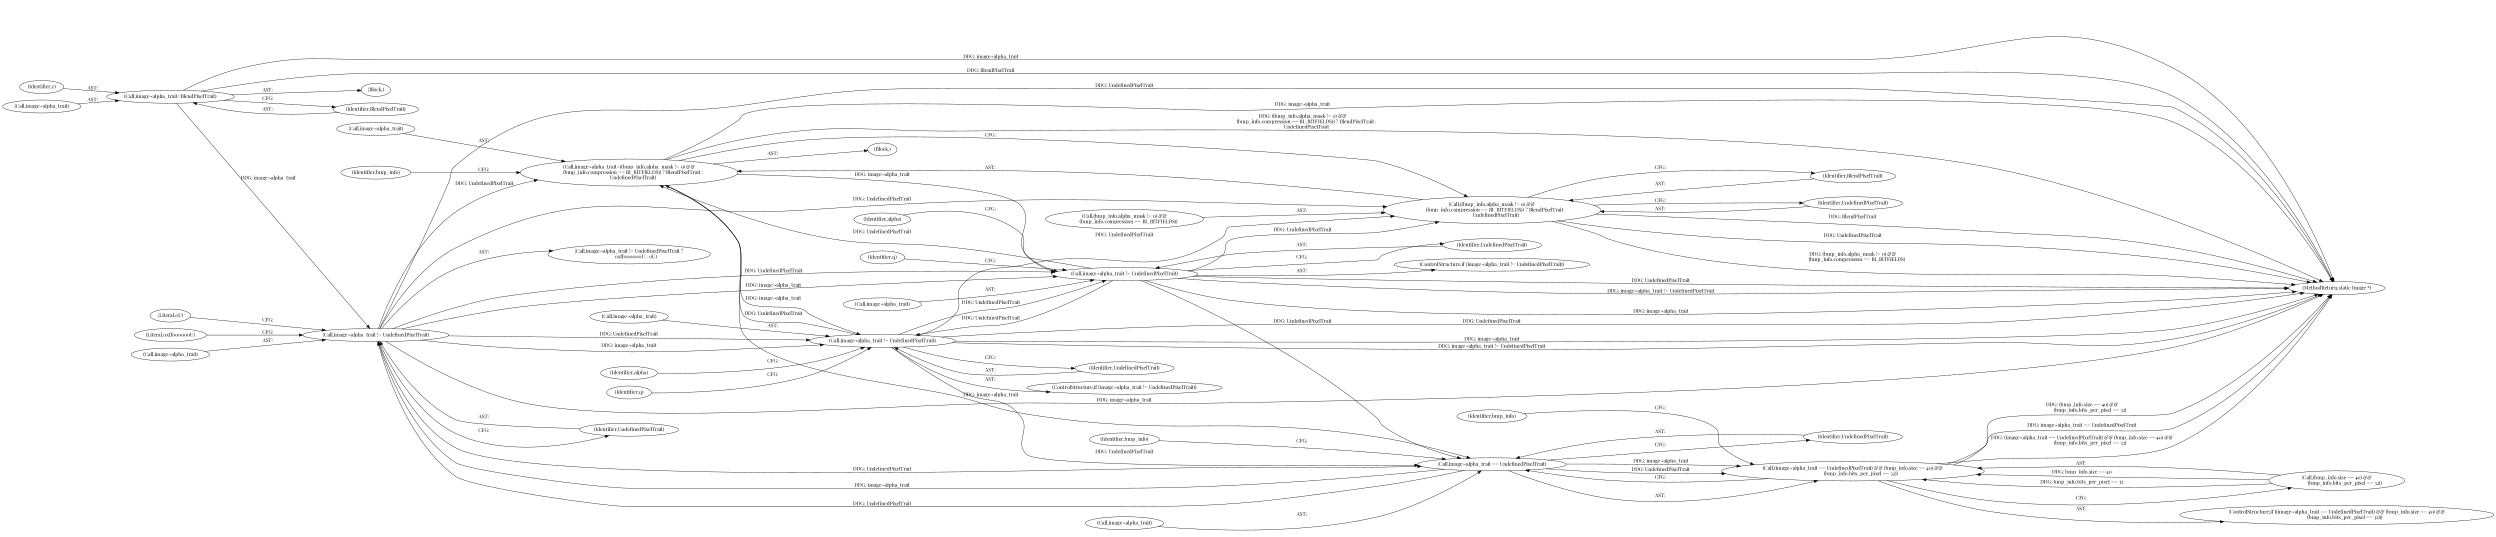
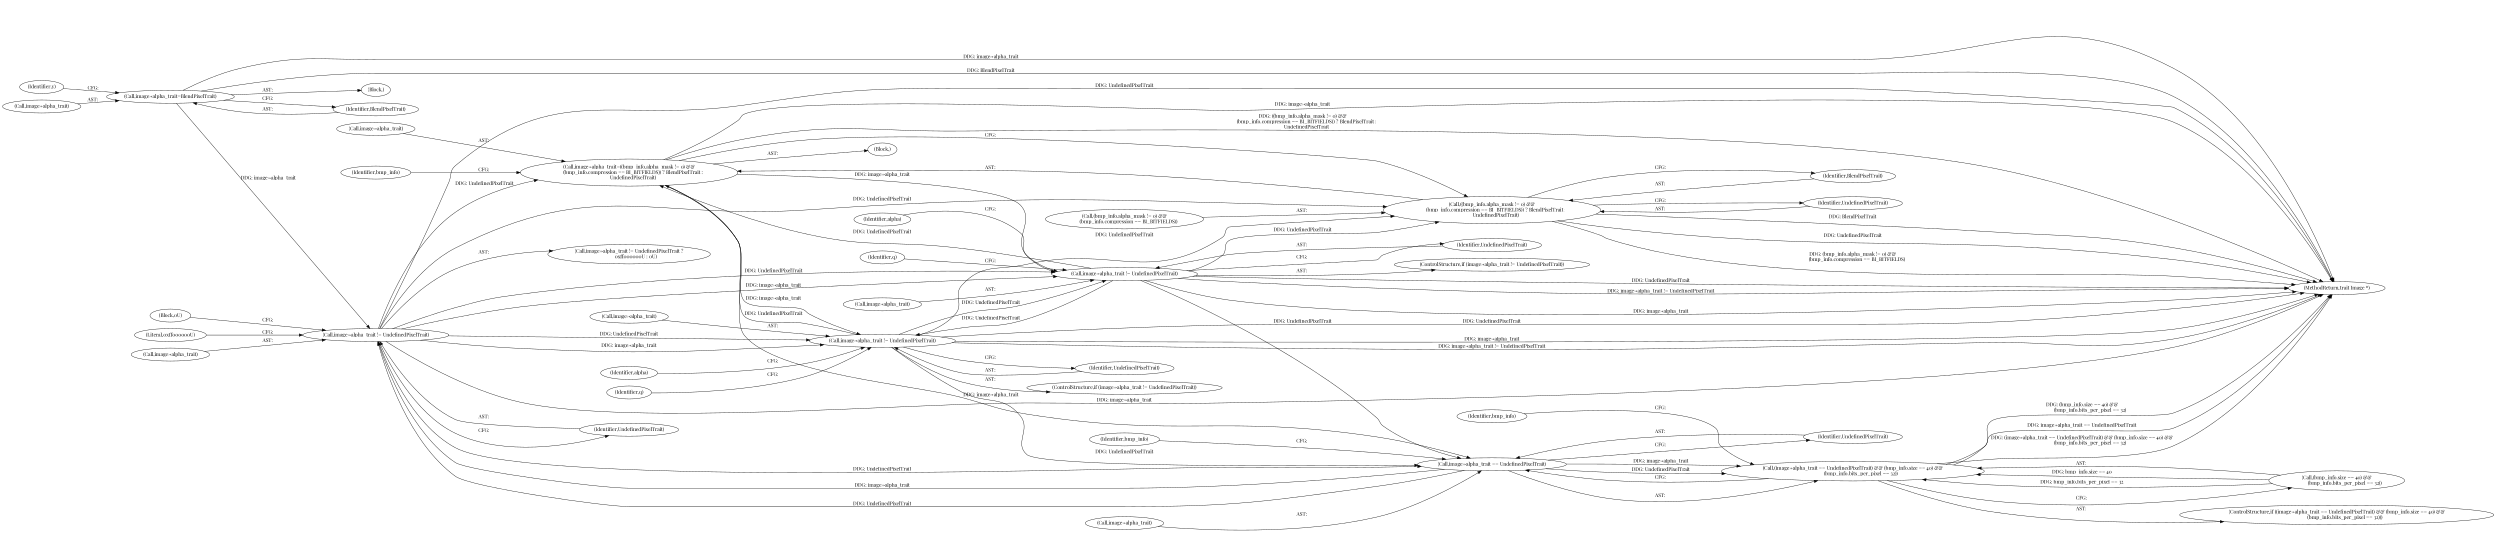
(94, 88) -> (94, 88)
(2337, 288) -> (2337, 288)
(170, 316) -> (170, 316)
